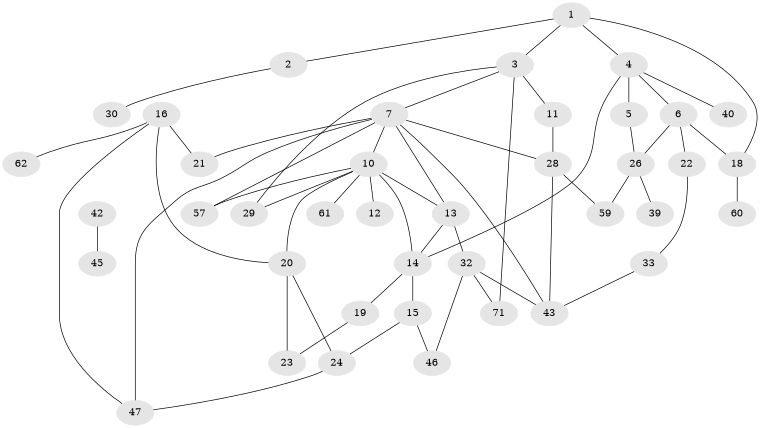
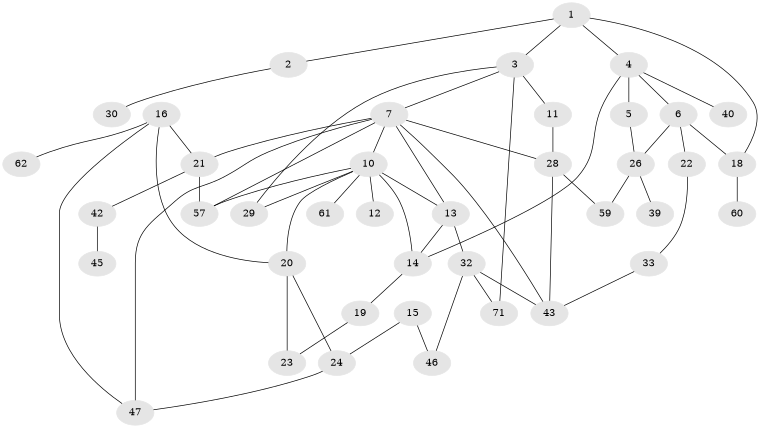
none -> (148, 189)
none -> (199, 192)
(413, 289) -> none
